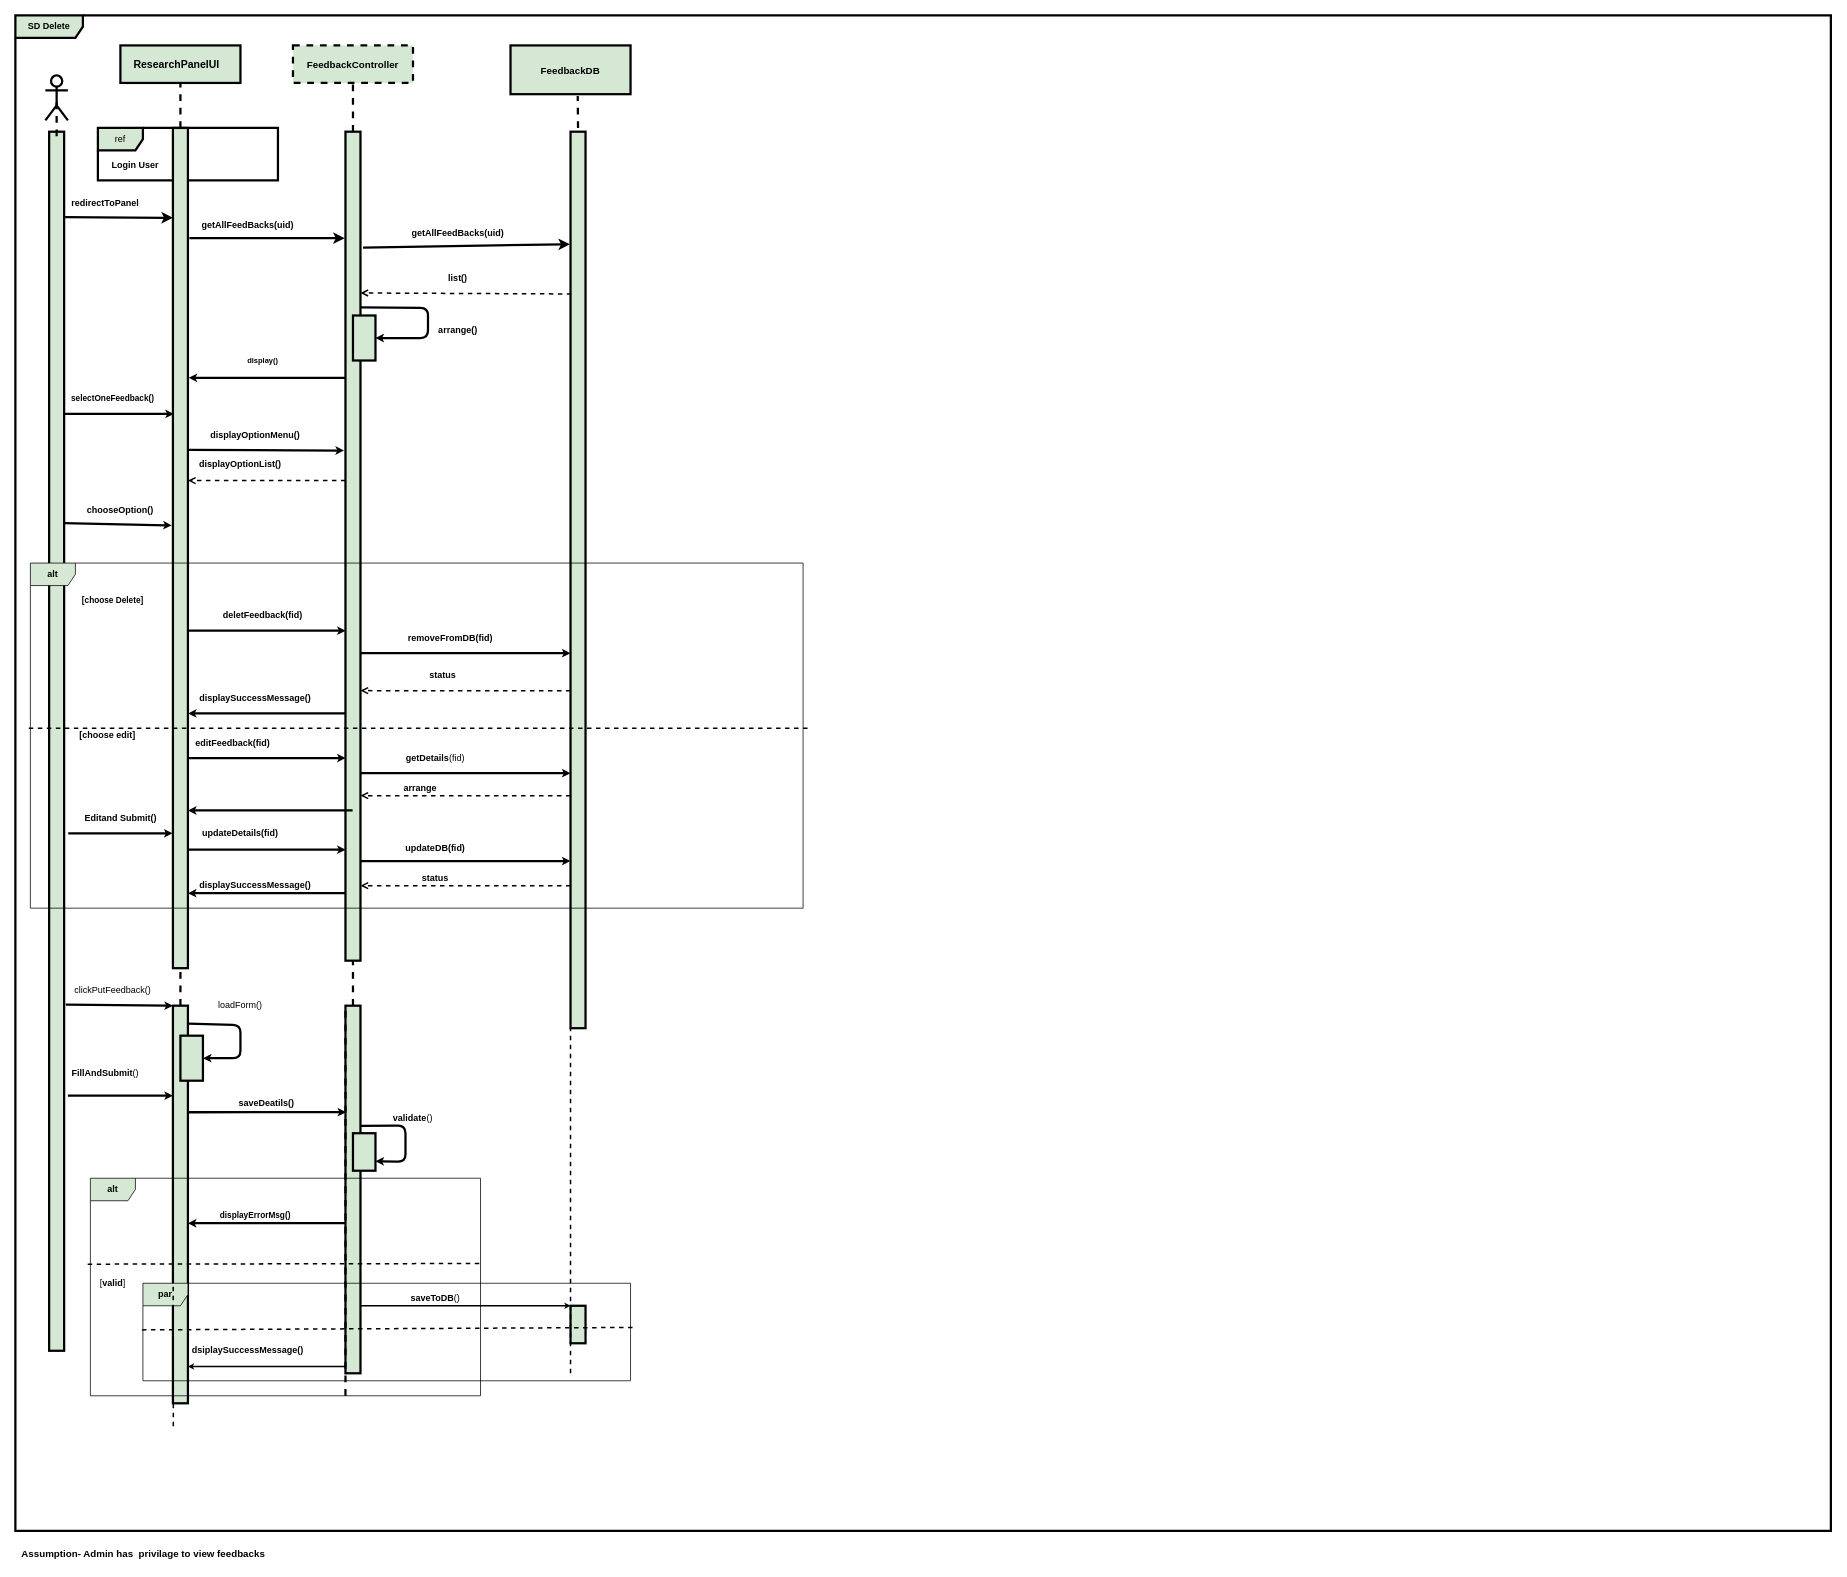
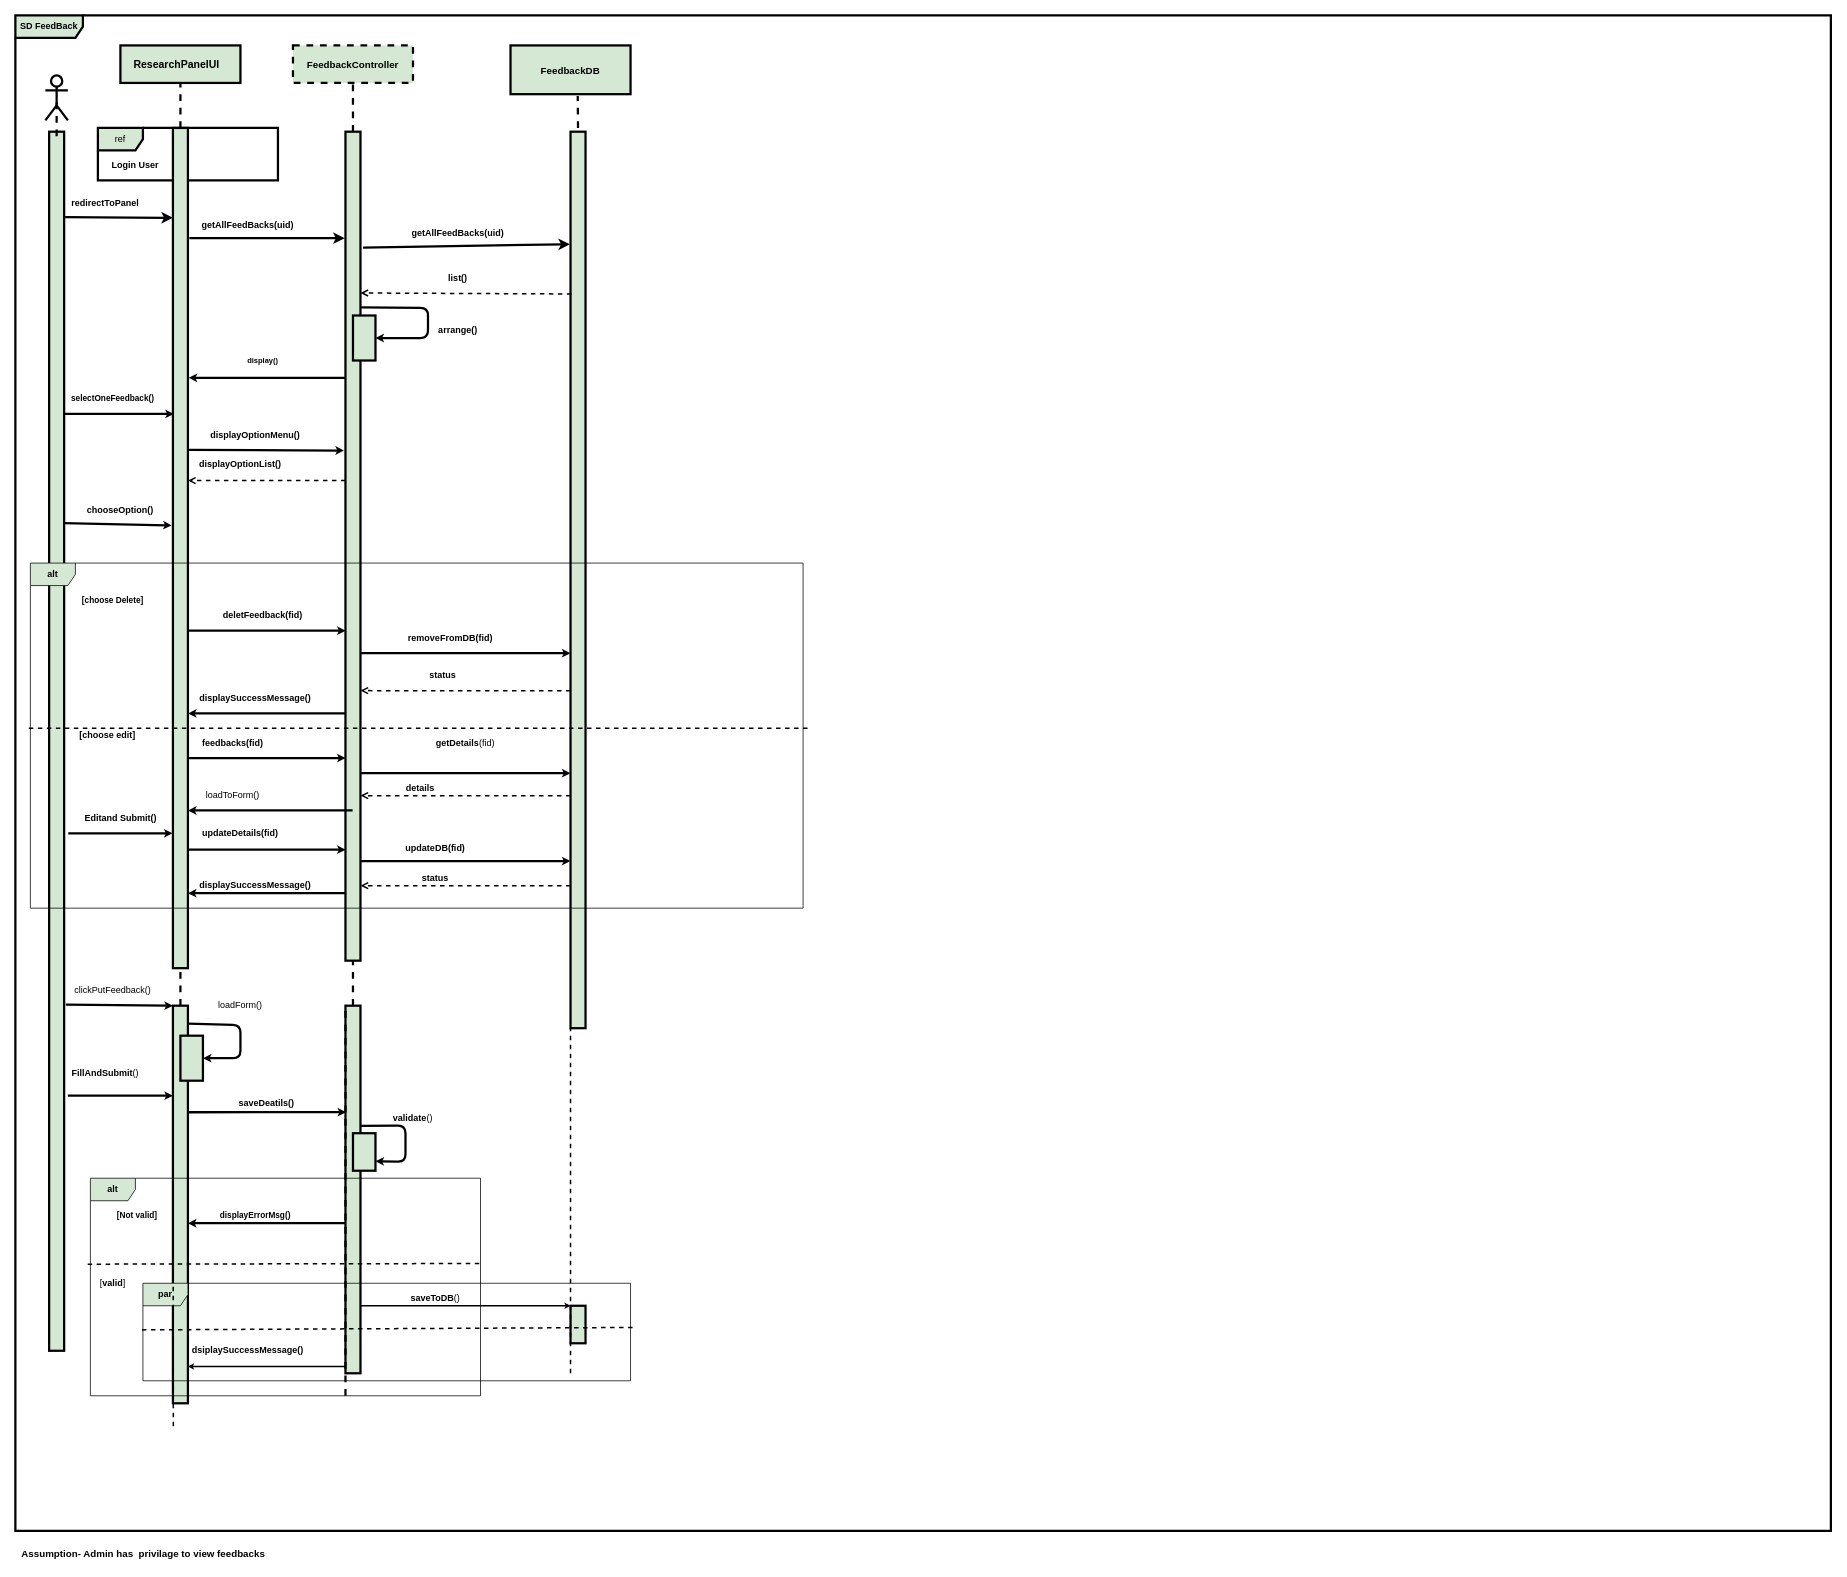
(49, 27) -> (49, 27)
(233, 743) -> (233, 743)
(435, 758) -> (465, 743)
(420, 788) -> (420, 788)
none -> (233, 795)
none -> (137, 1215)
